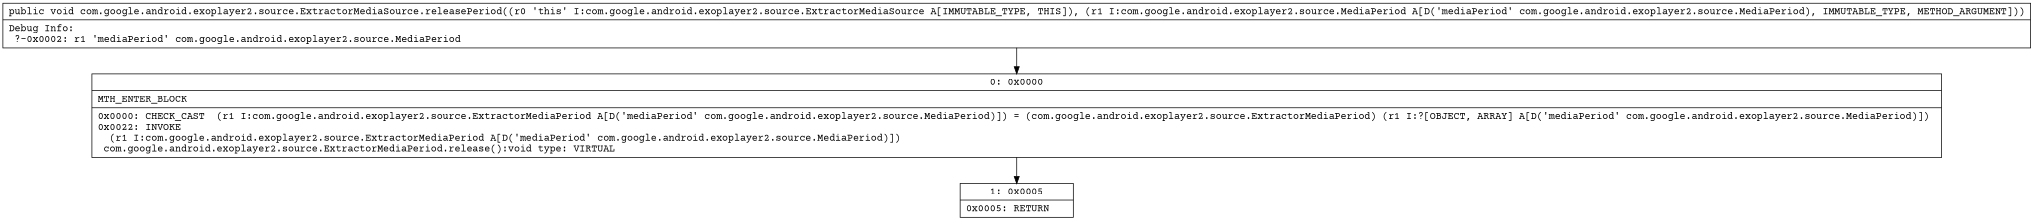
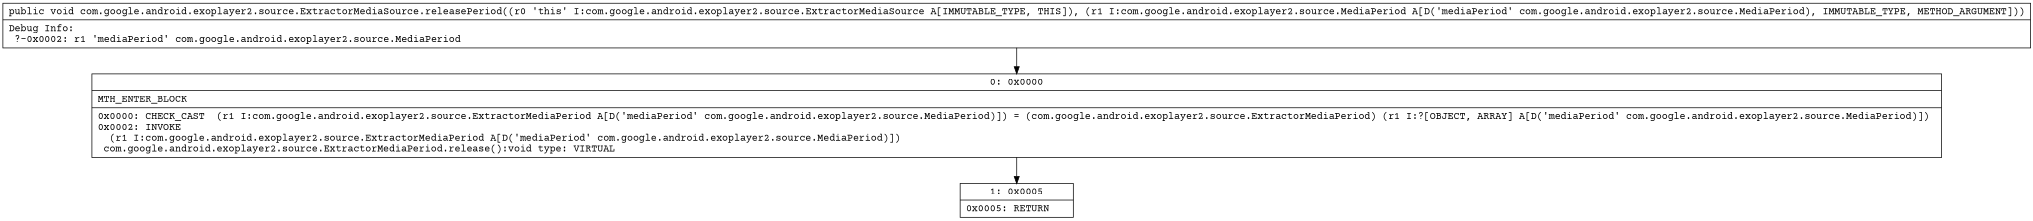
(146, 127) -> (146, 127)
